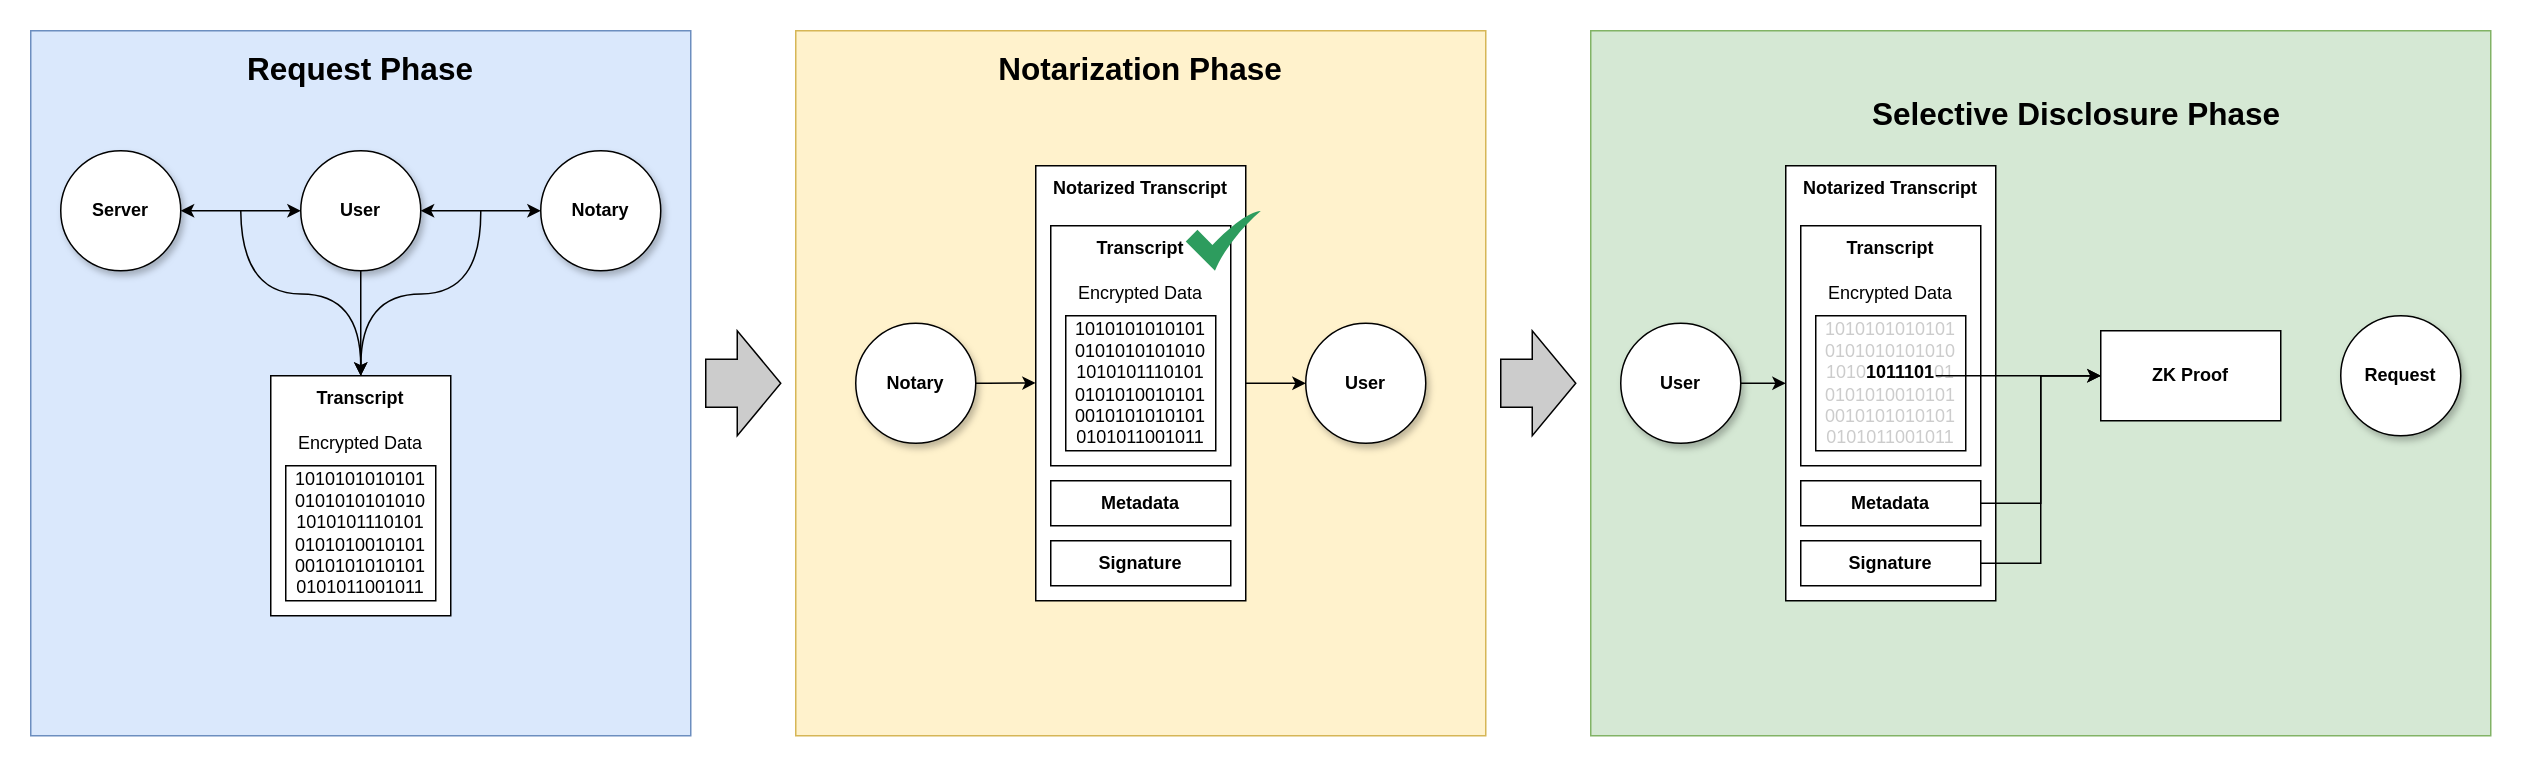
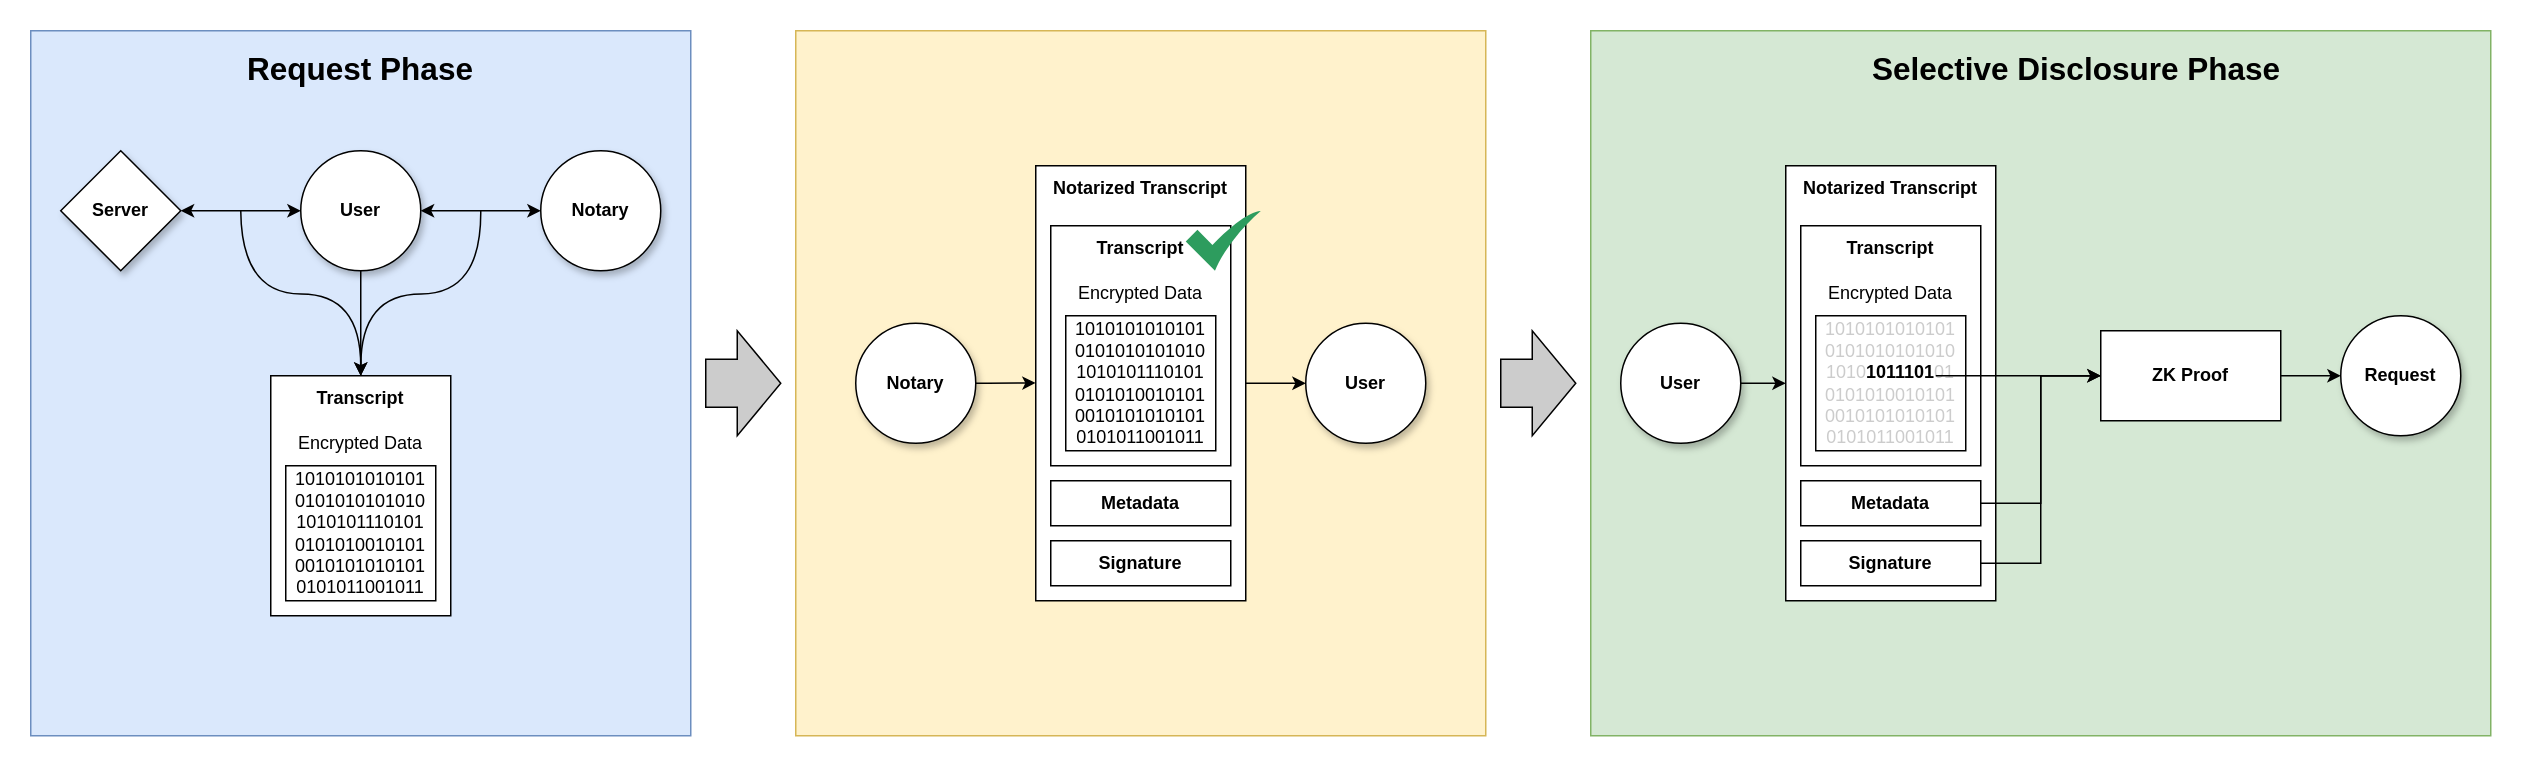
(1141, 68) -> none
(2077, 113) -> (2077, 68)
(121, 211) -> (121, 211)
none -> (2306, 376)
